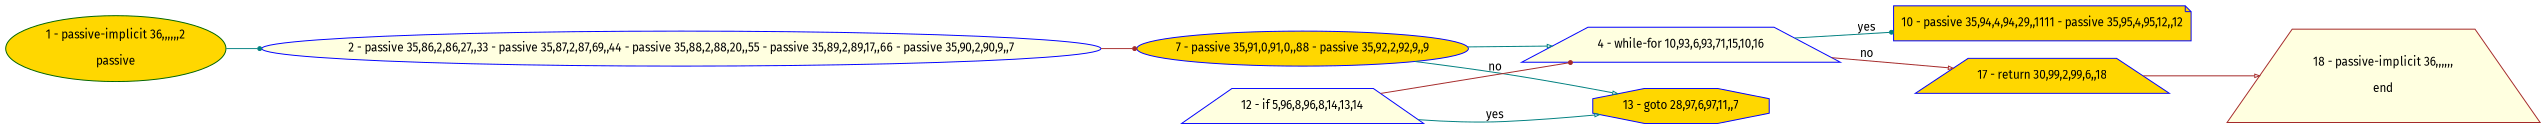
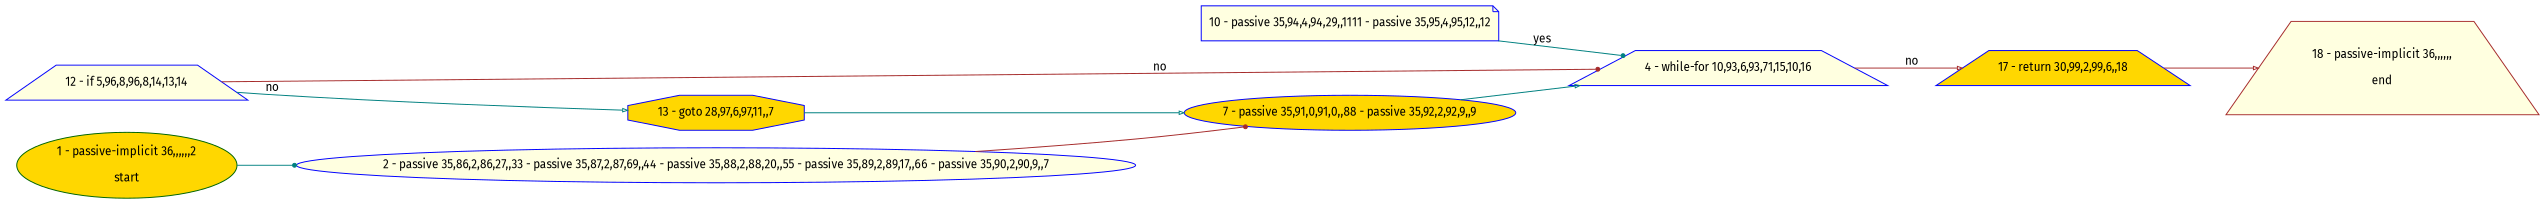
(2042, 23) -> (1350, 23)
(1842, 35) -> (1560, 48)
(116, 49) -> (127, 165)
(1524, 77) -> (992, 113)
(1495, 115) -> (272, 88)
